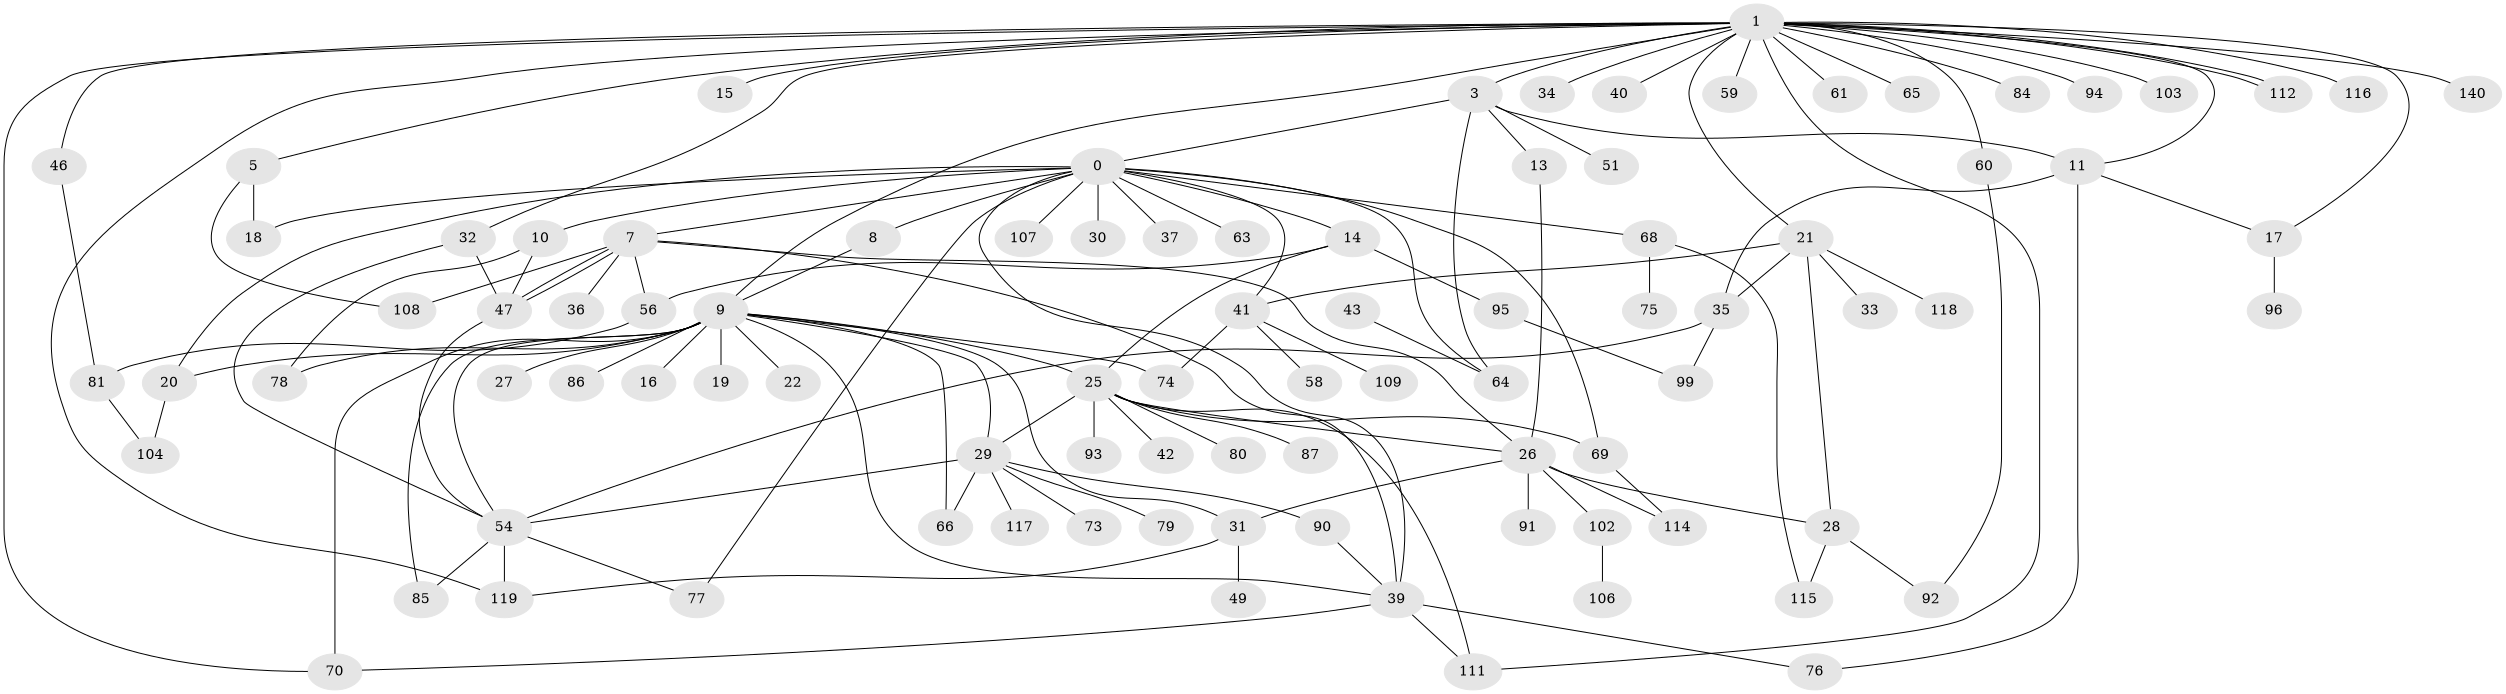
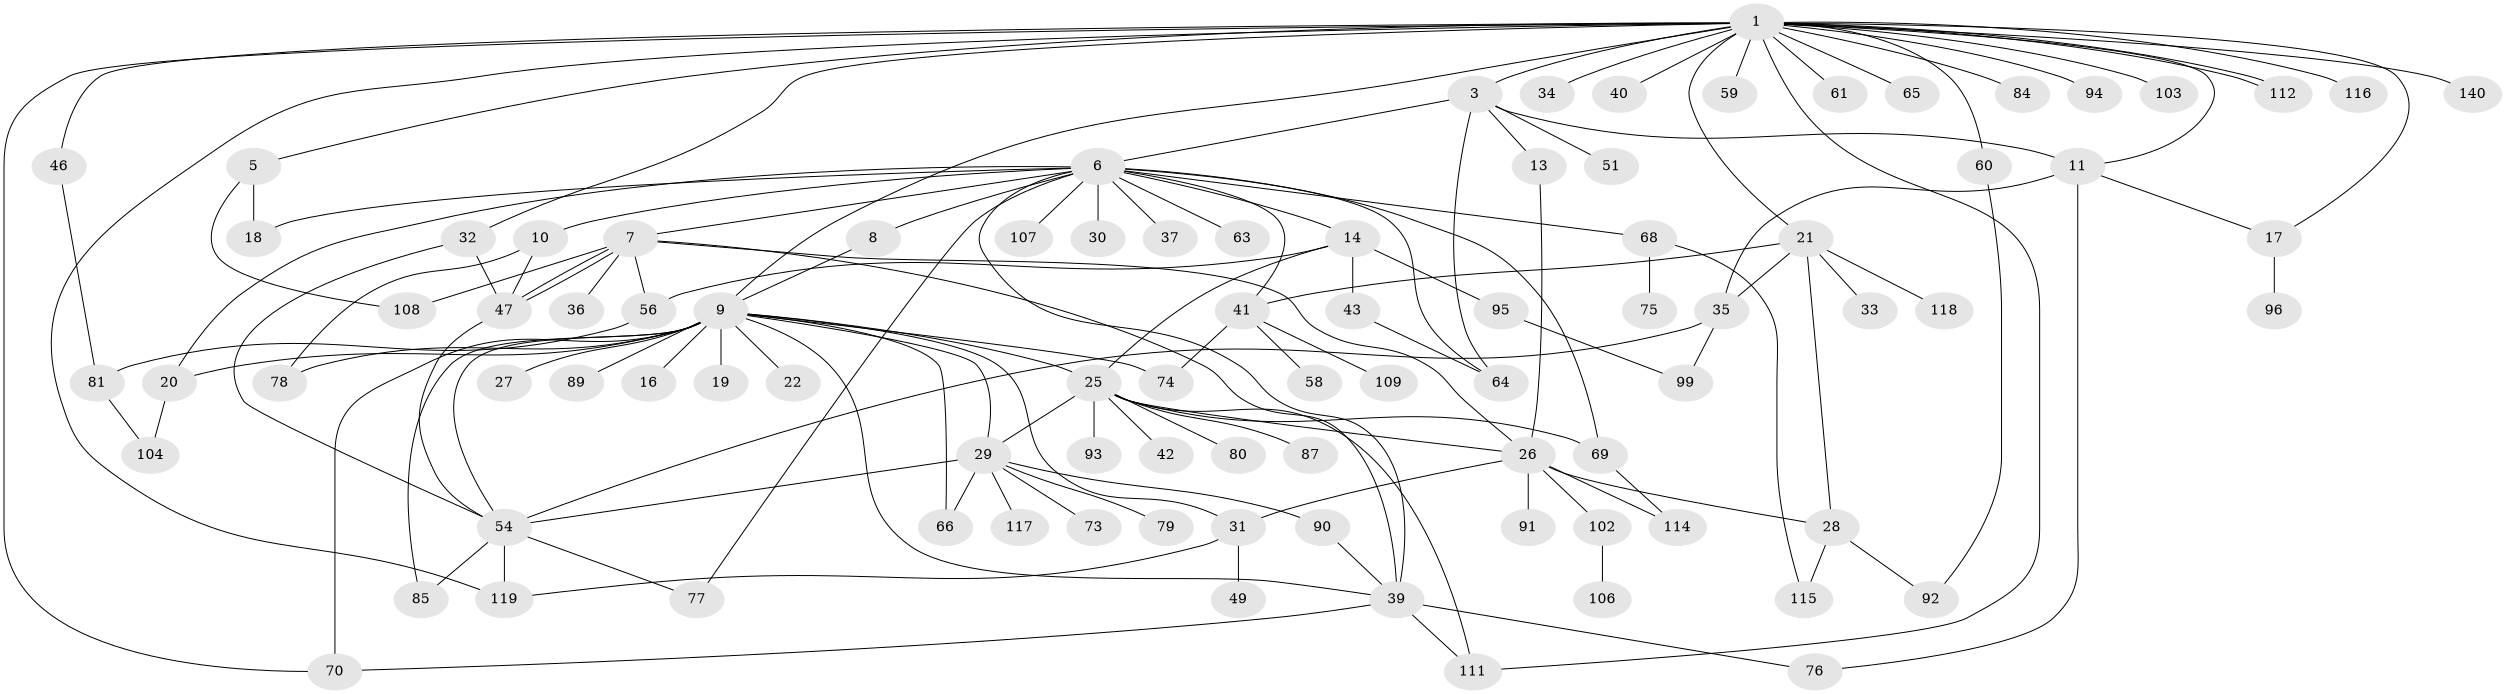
(725, 94) -> none
(1098, 166) -> (1098, 166)
none -> (1353, 275)
(577, 383) -> (577, 383)
